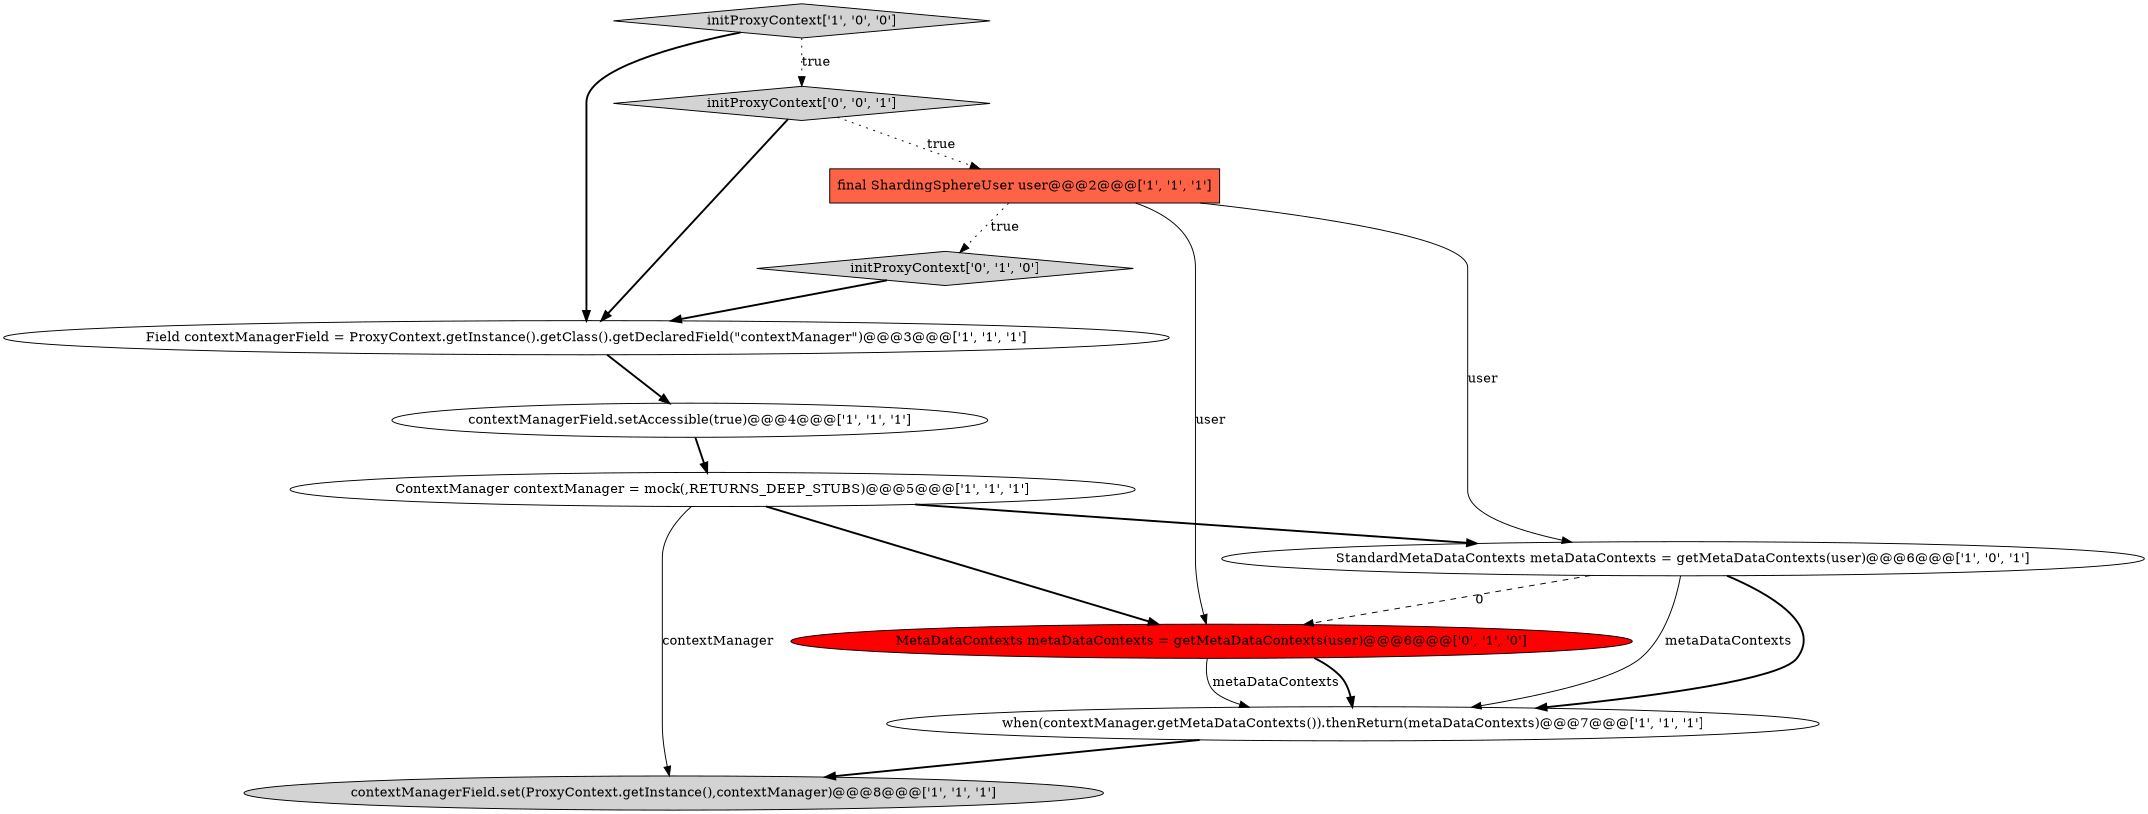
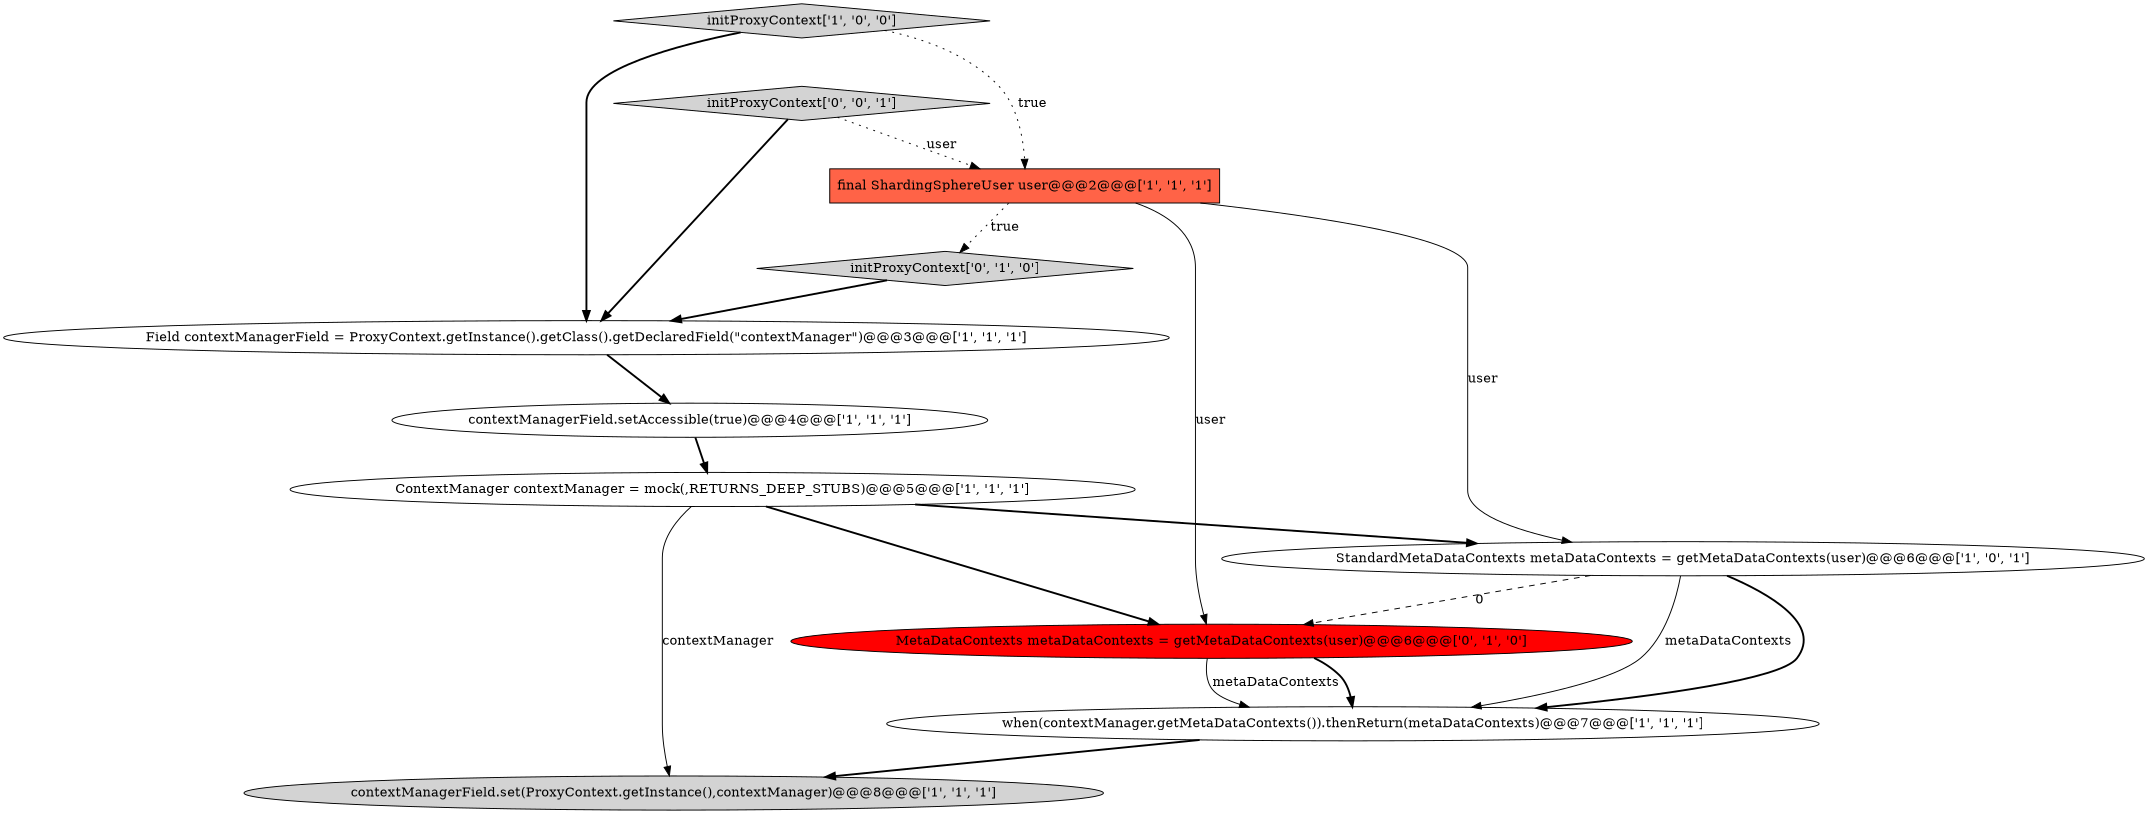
(802, 57) -> (980, 70)
(942, 145) -> (942, 145)
